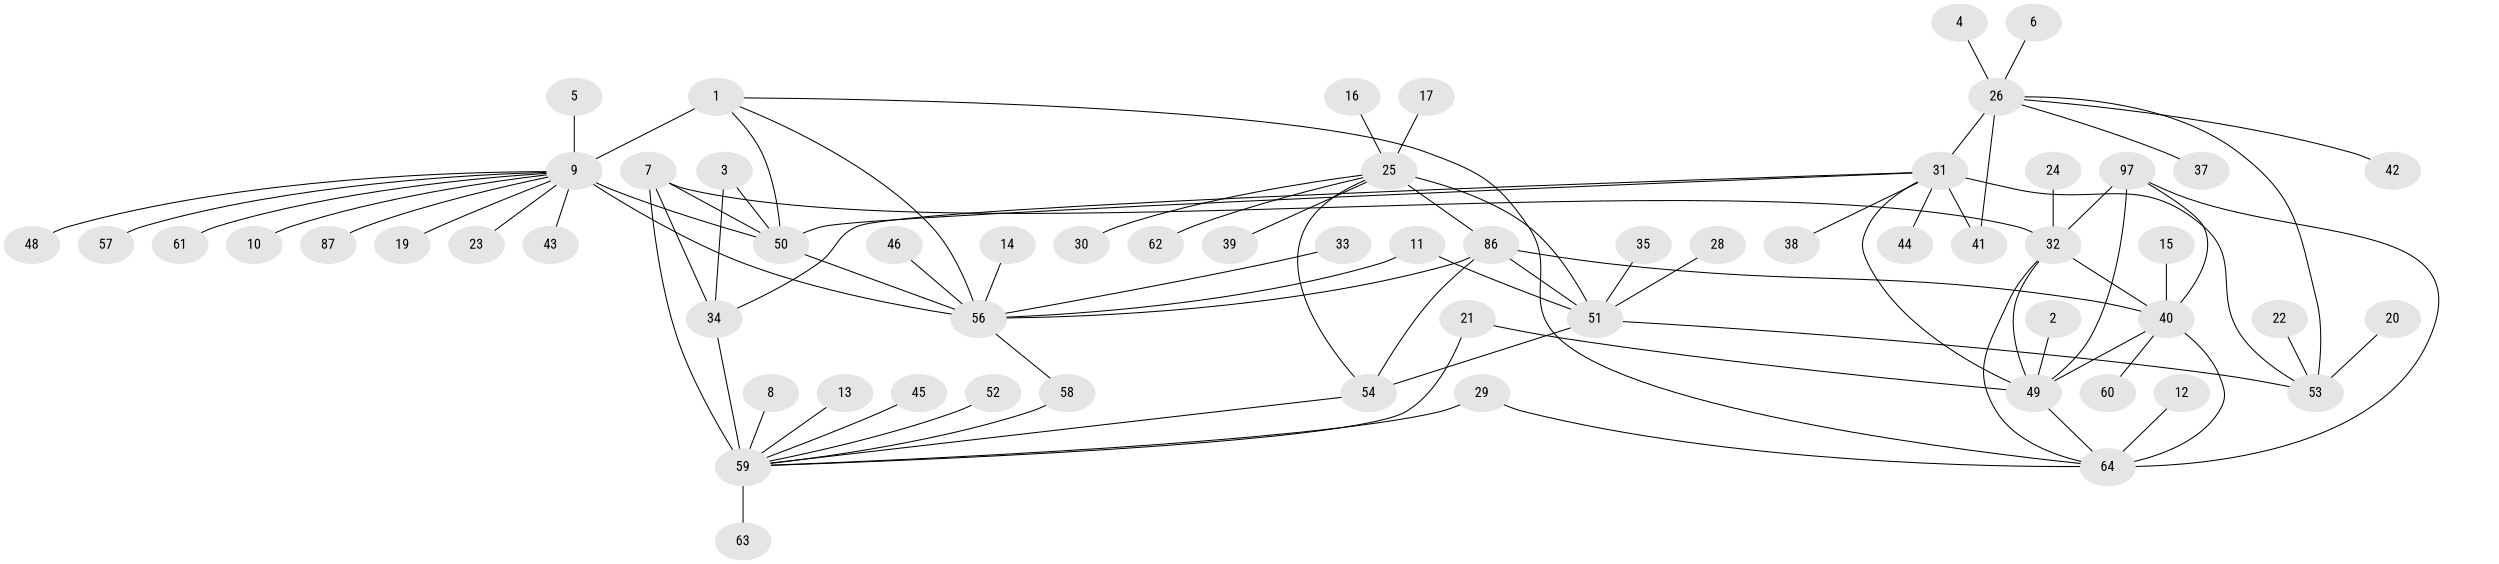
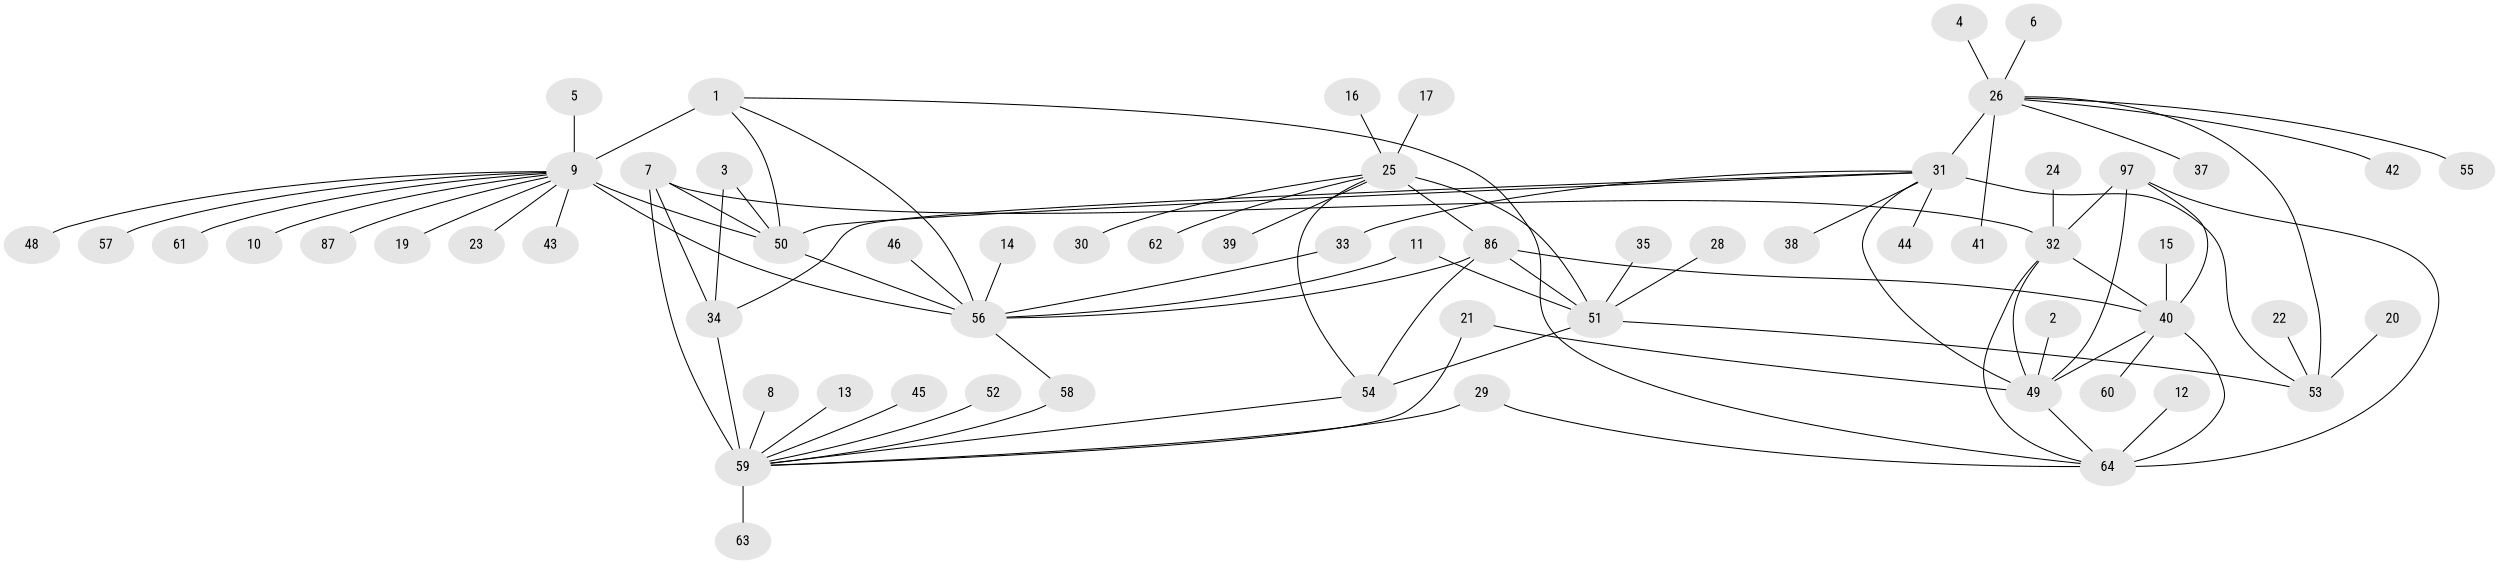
none -> (2467, 171)
(1960, 208) -> (1636, 183)
